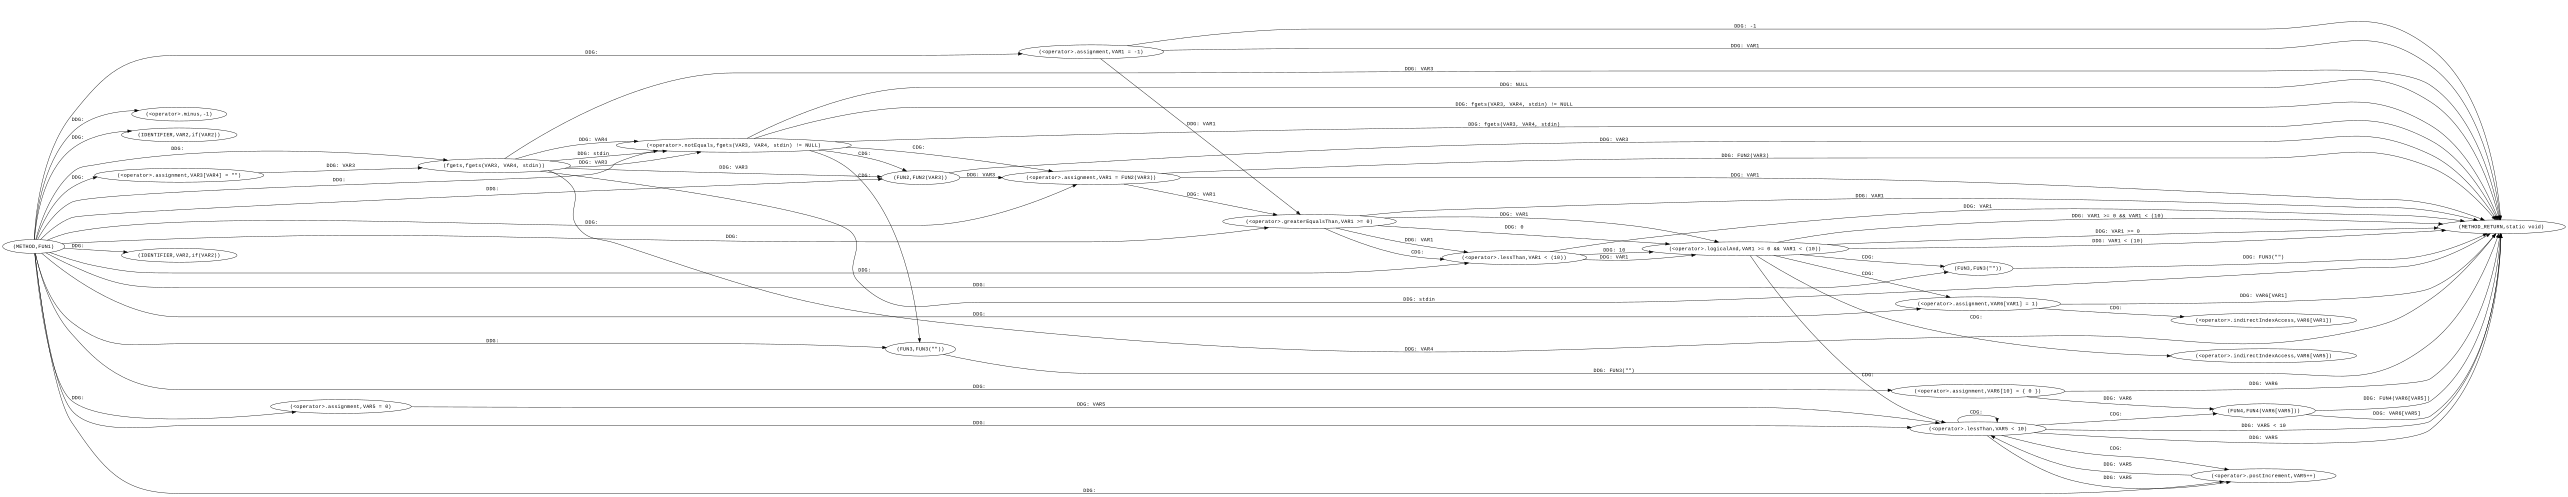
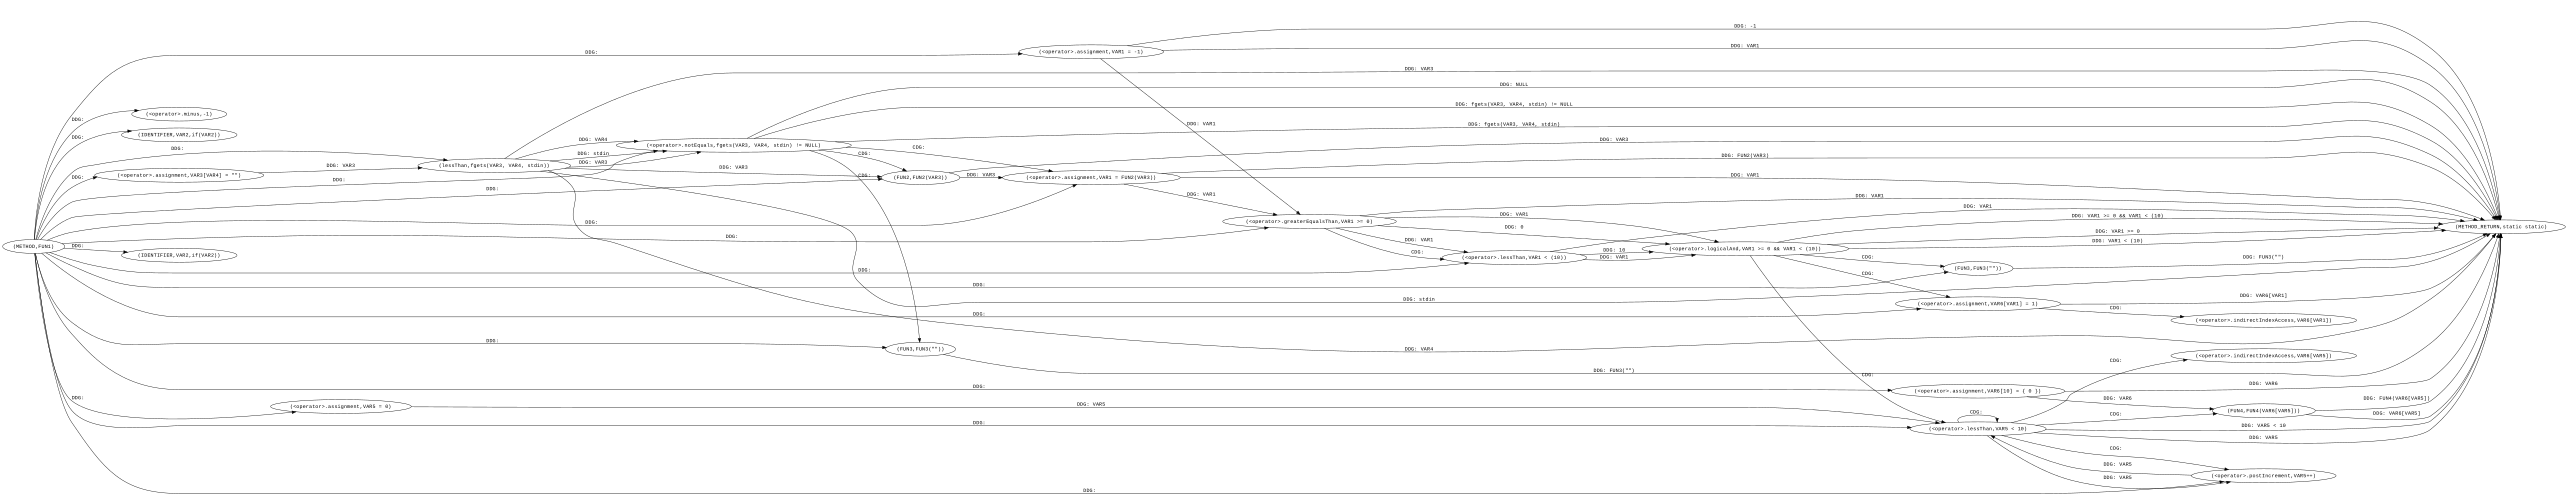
(494, 166) -> (494, 166)
(2501, 227) -> (2501, 227)
(1954, 334) -> (2094, 383)
